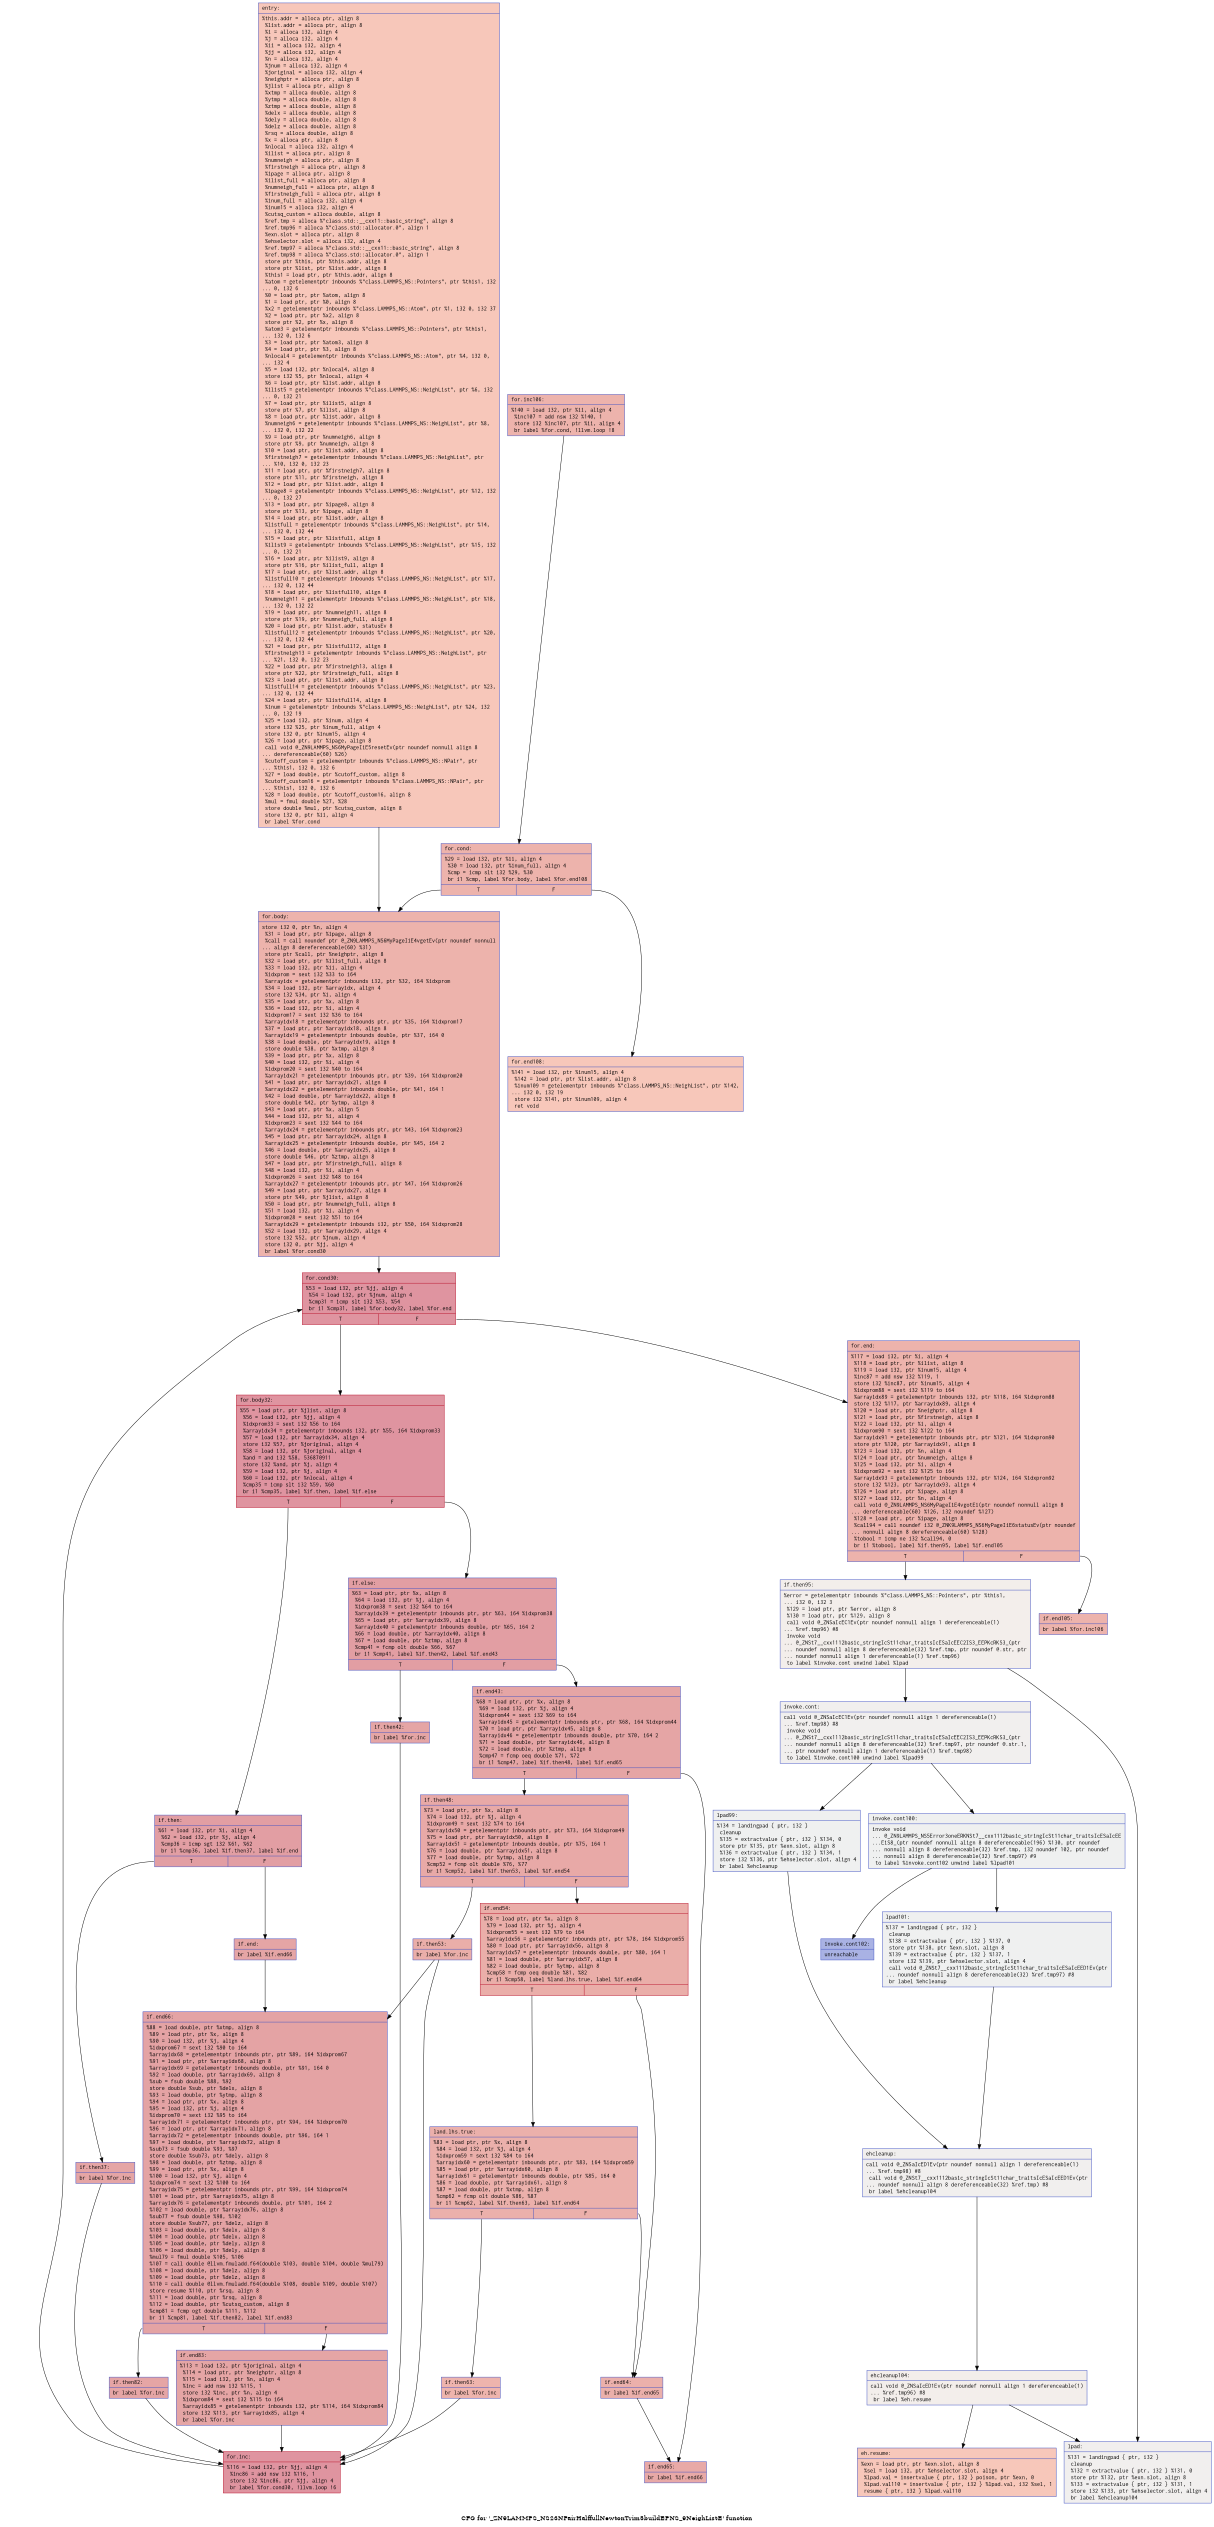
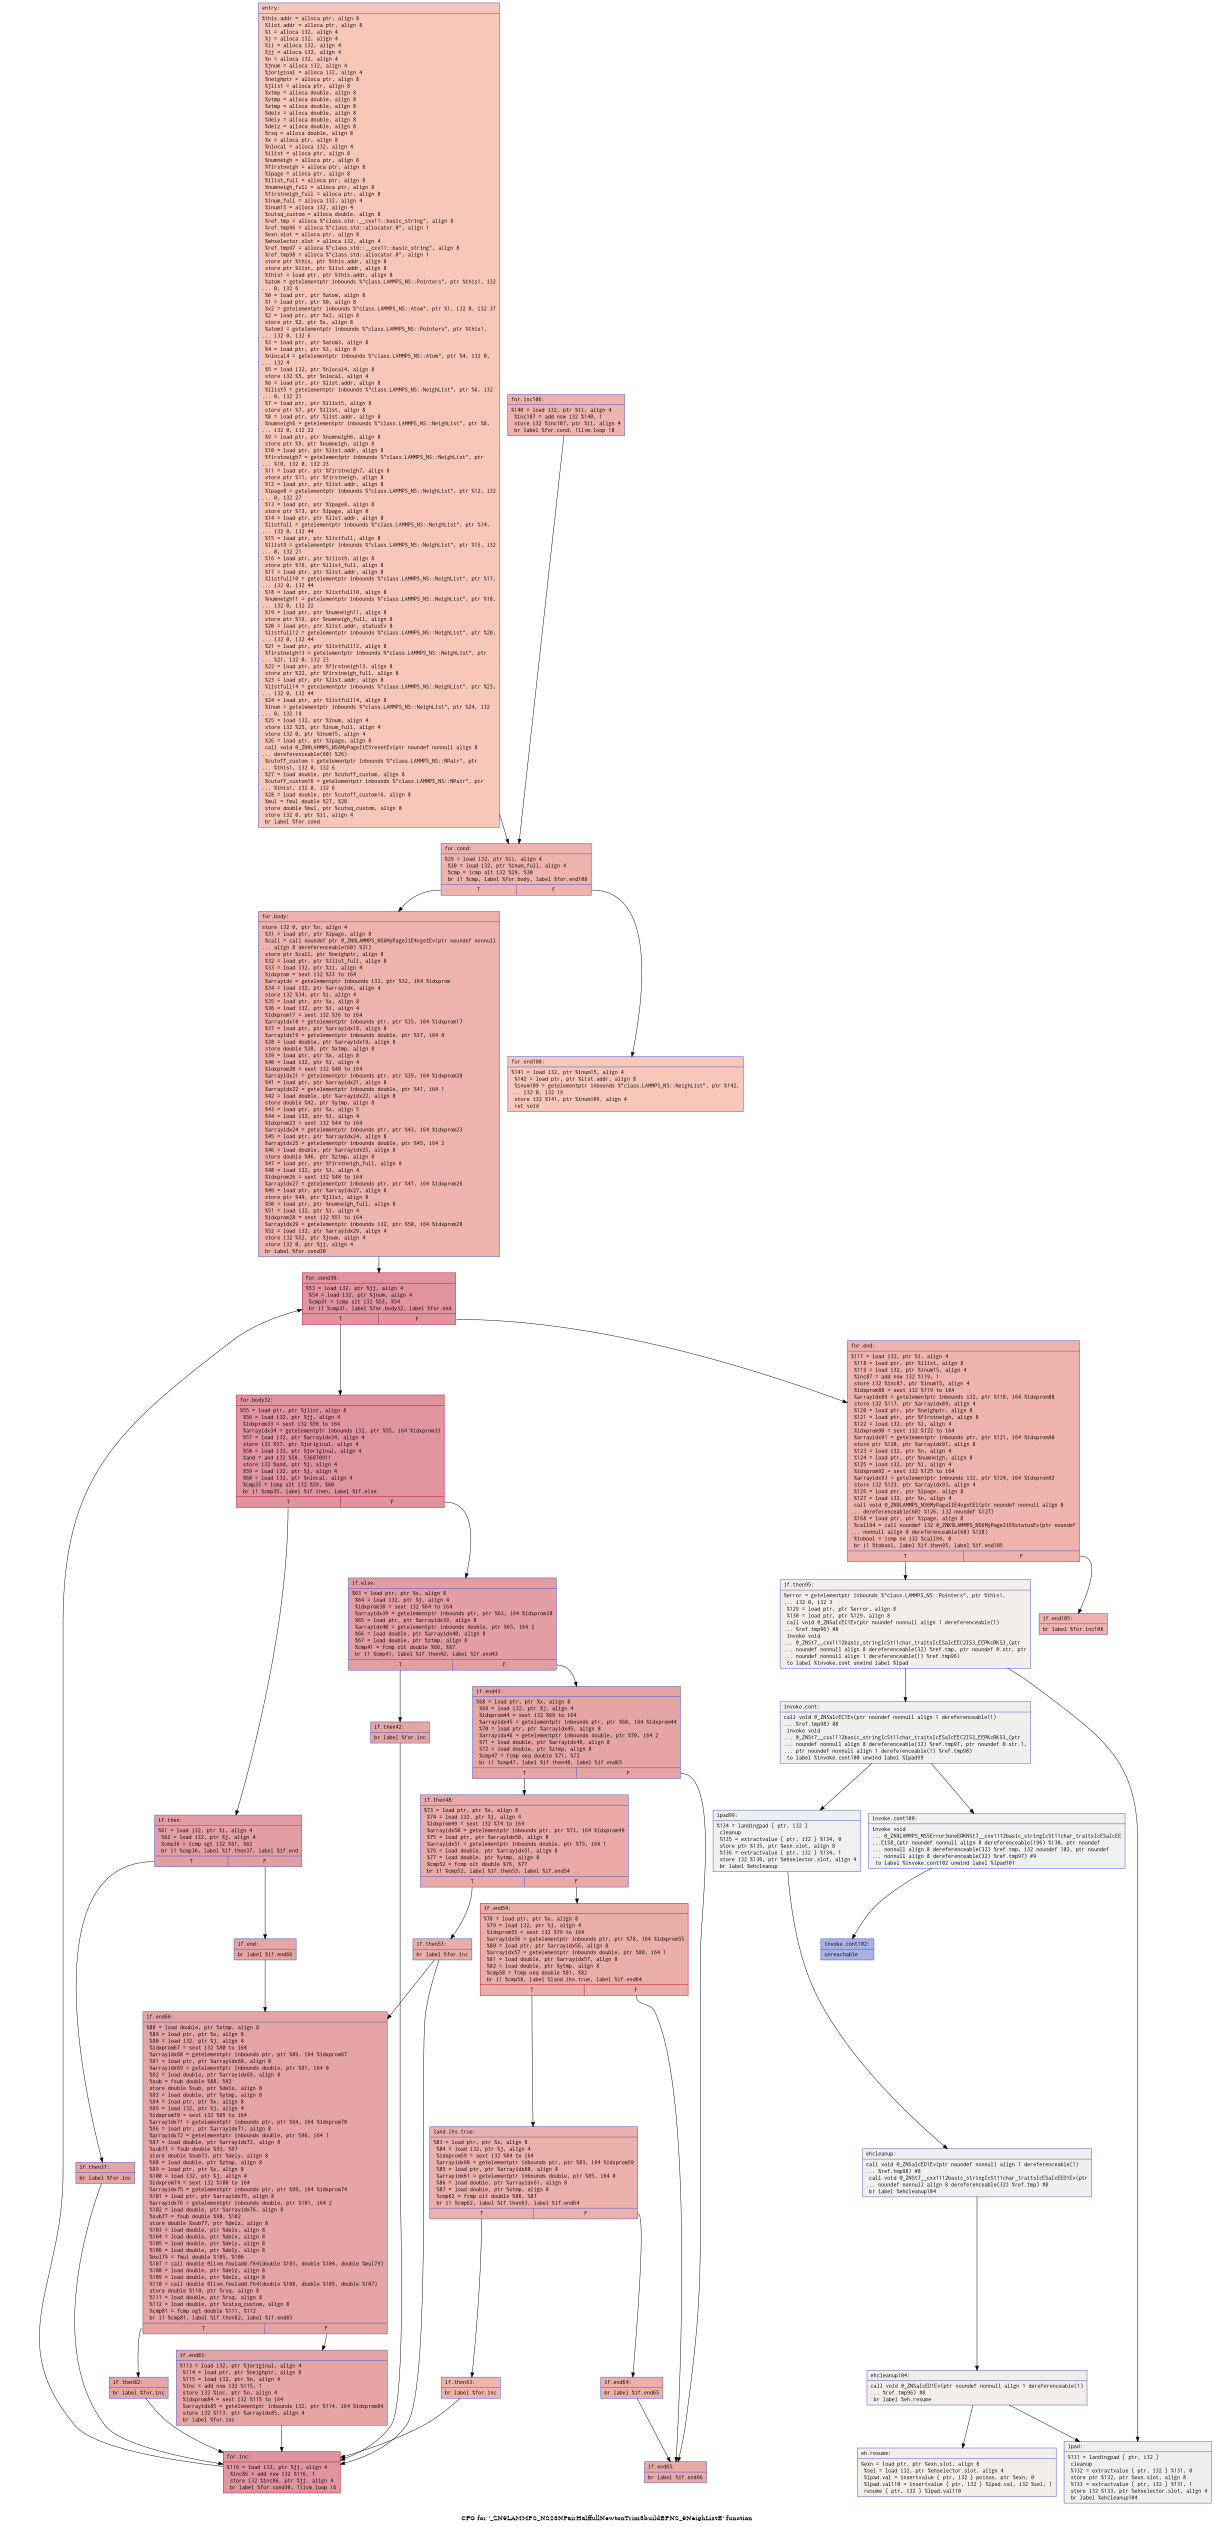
(379, 867) -> (503, 827)
(907, 1518) -> (907, 1518)
(997, 1949) -> none
(655, 2184) -> (681, 2220)
(203, 2290) -> (203, 2290)
(957, 2472) -> (957, 2472)
